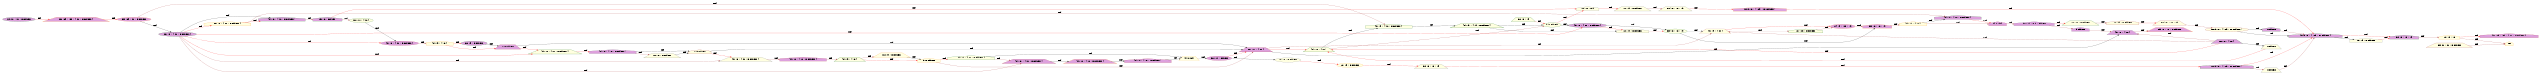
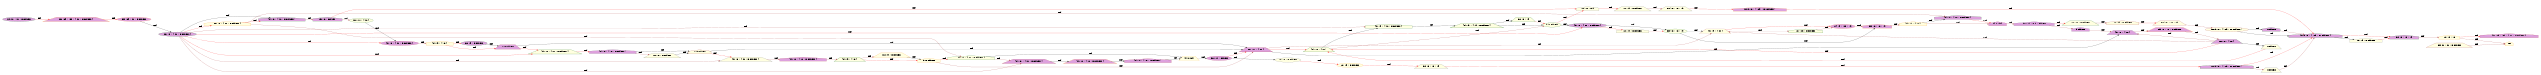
(761, 4) -> (777, 27)
(1552, 31) -> (1502, 22)
none -> (2201, 35)
none -> (608, 38)
